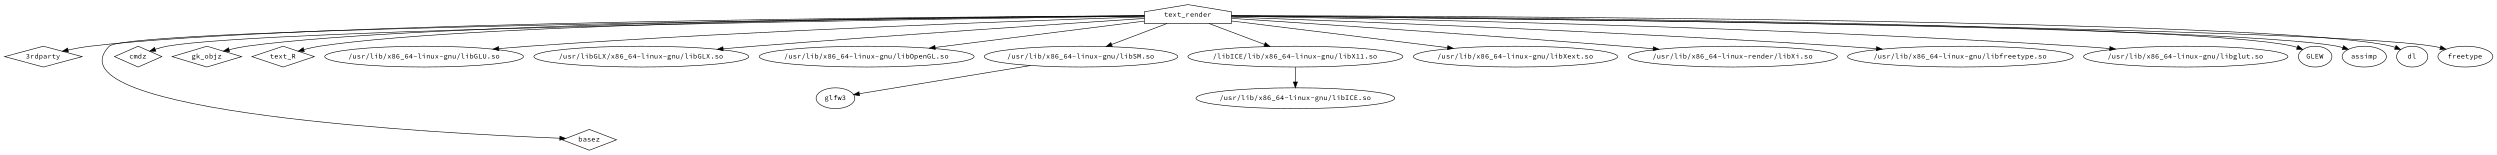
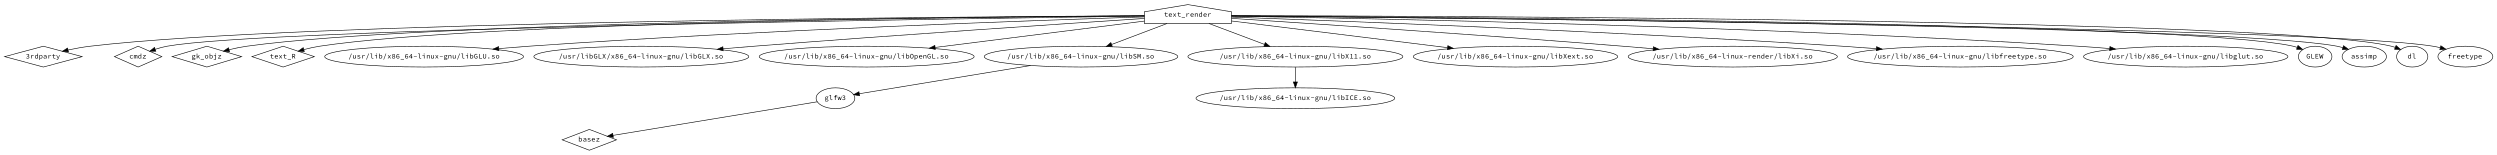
(1295, 57) -> (1295, 57)
(111, 73) -> (715, 119)
